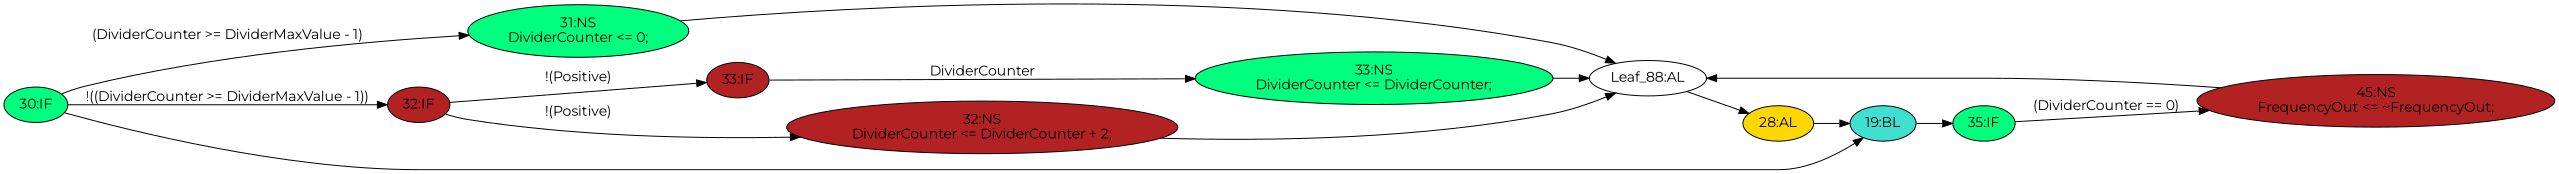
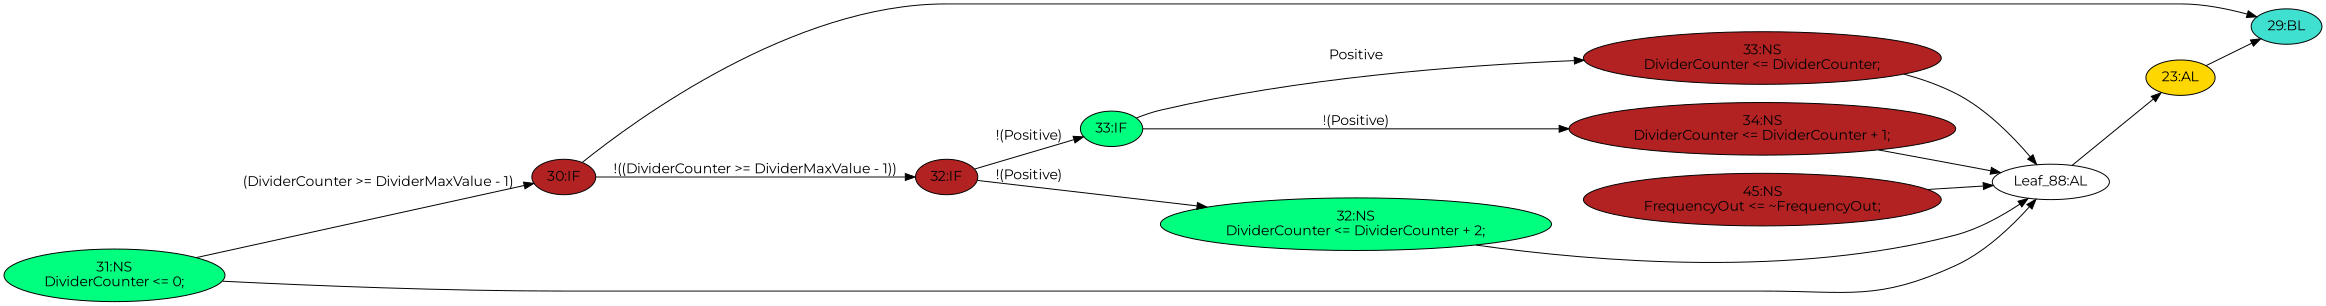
(259, 55) -> (360, 222)
(982, 72) -> (1356, 56)
(1374, 78) -> (1762, 58)
(738, 80) -> (1112, 129)
(36, 105) -> (564, 177)
(1778, 123) -> (2181, 78)
(1883, 123) -> (2287, 27)
(1984, 123) -> none
(982, 127) -> (1356, 224)
none -> (1762, 129)
